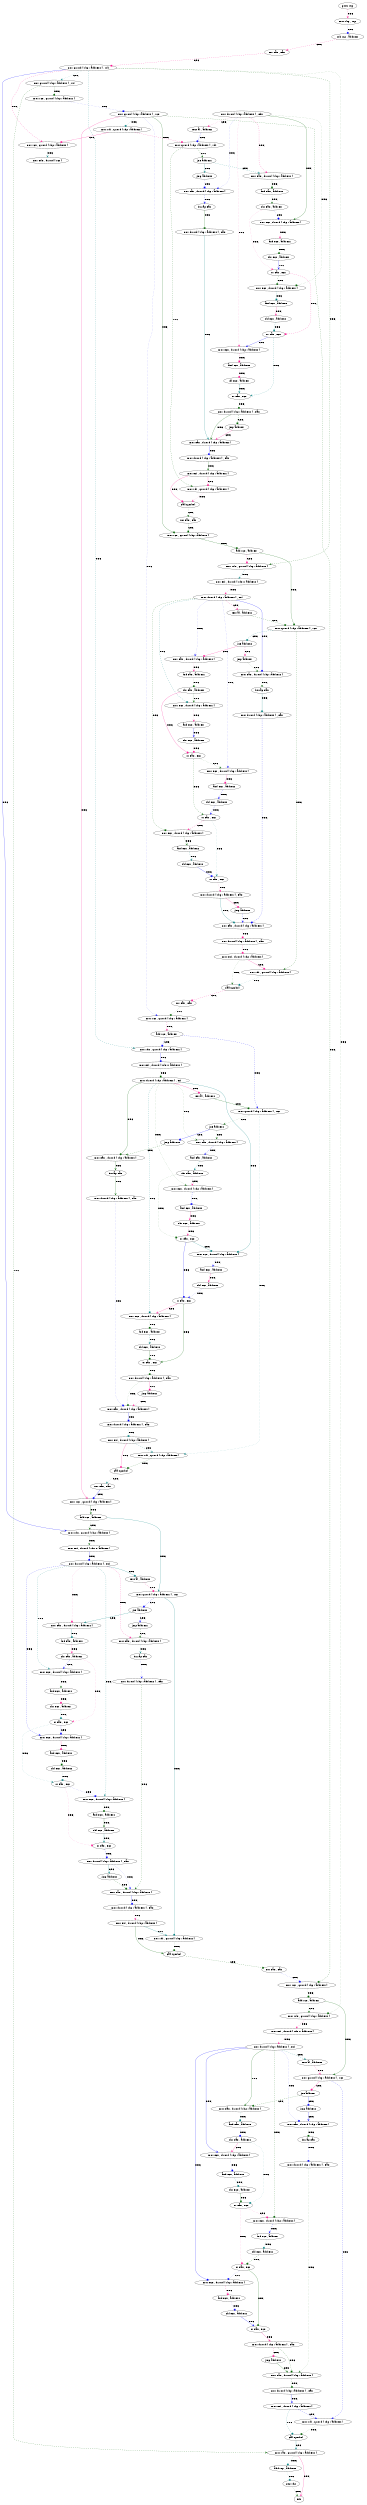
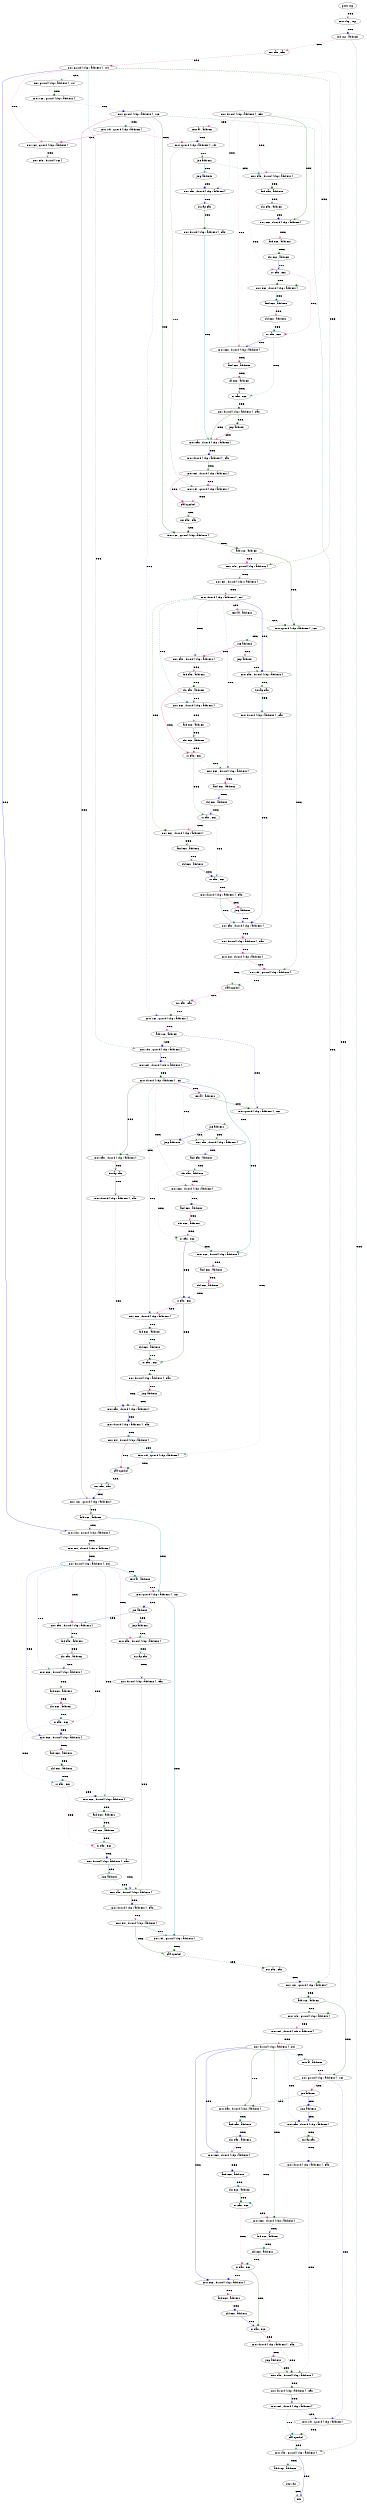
(14, 1383) -> (356, 1257)
(288, 2475) -> none
(304, 2475) -> (304, 2475)
